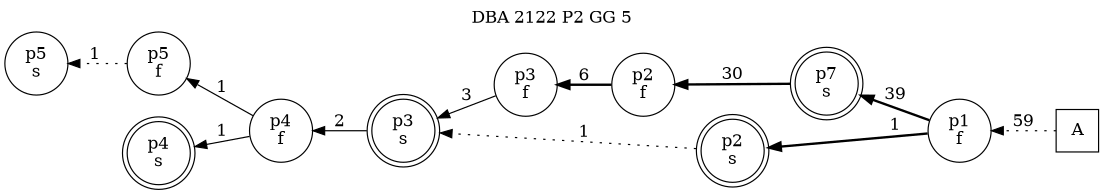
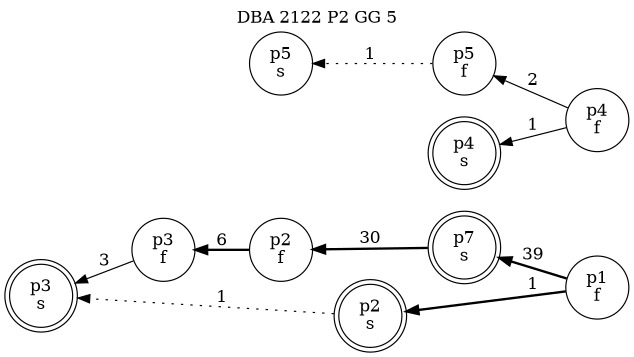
(222, 88) -> (533, 81)
(346, 131) -> none
(1077, 131) -> none
